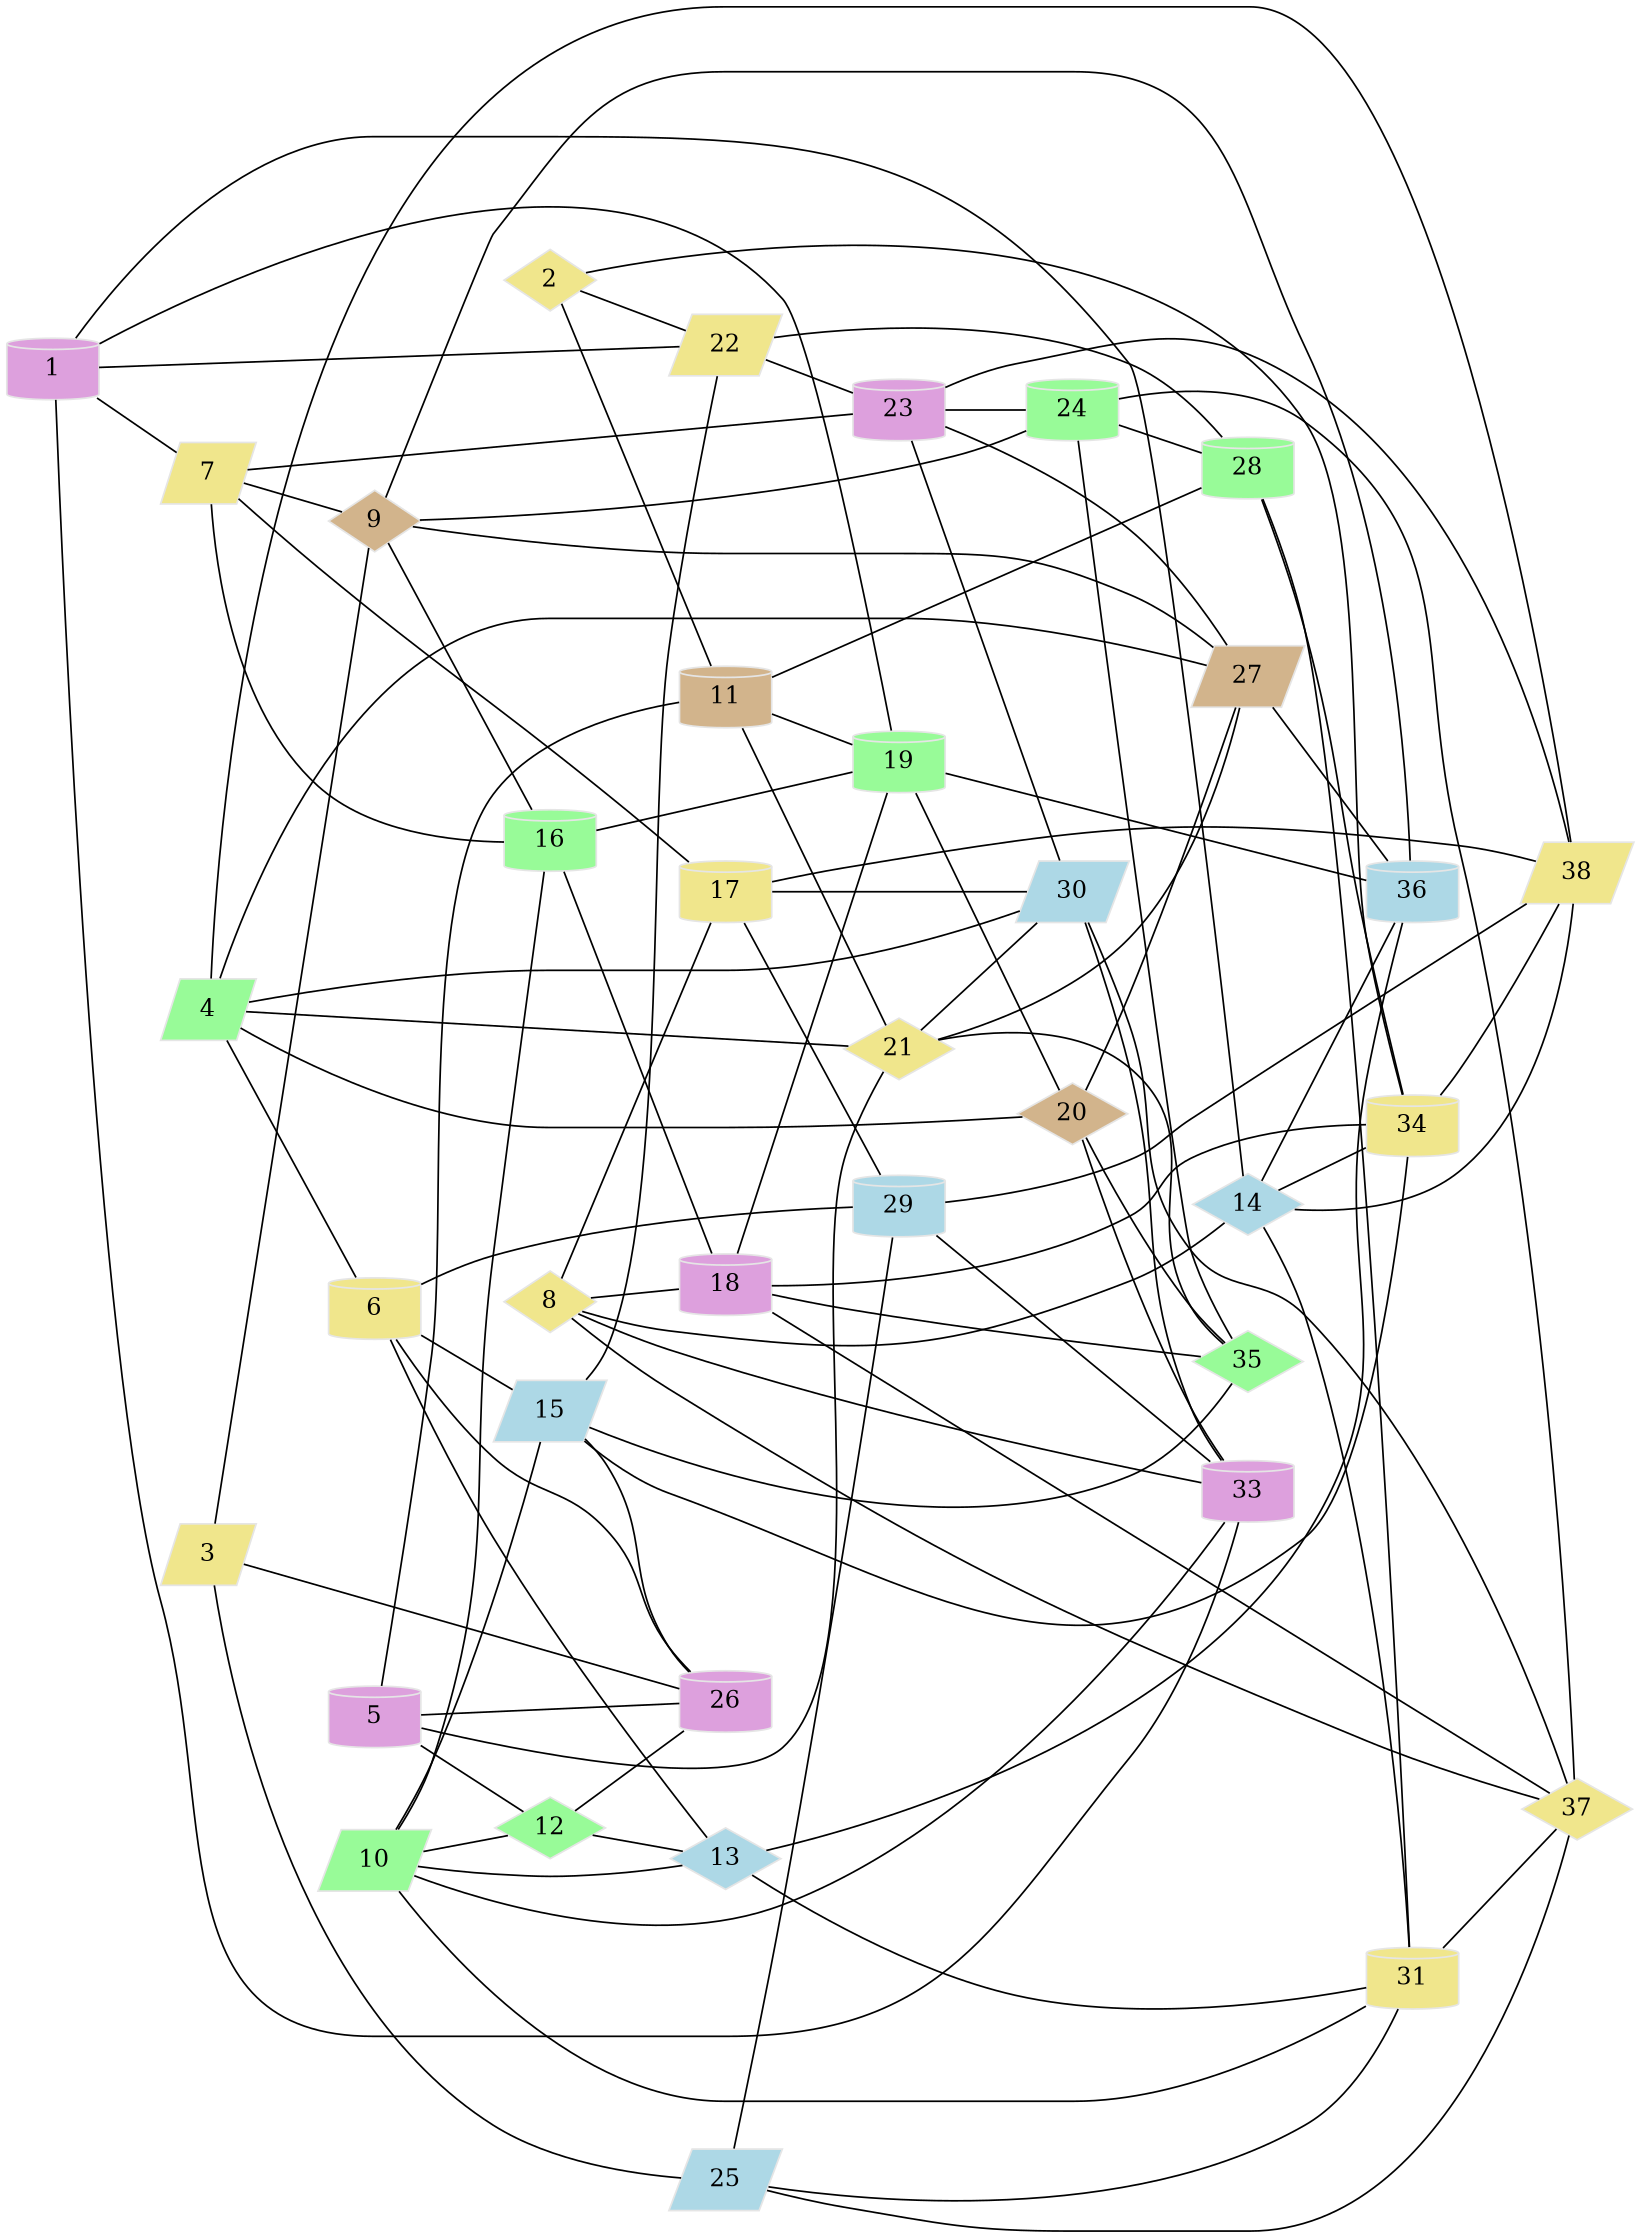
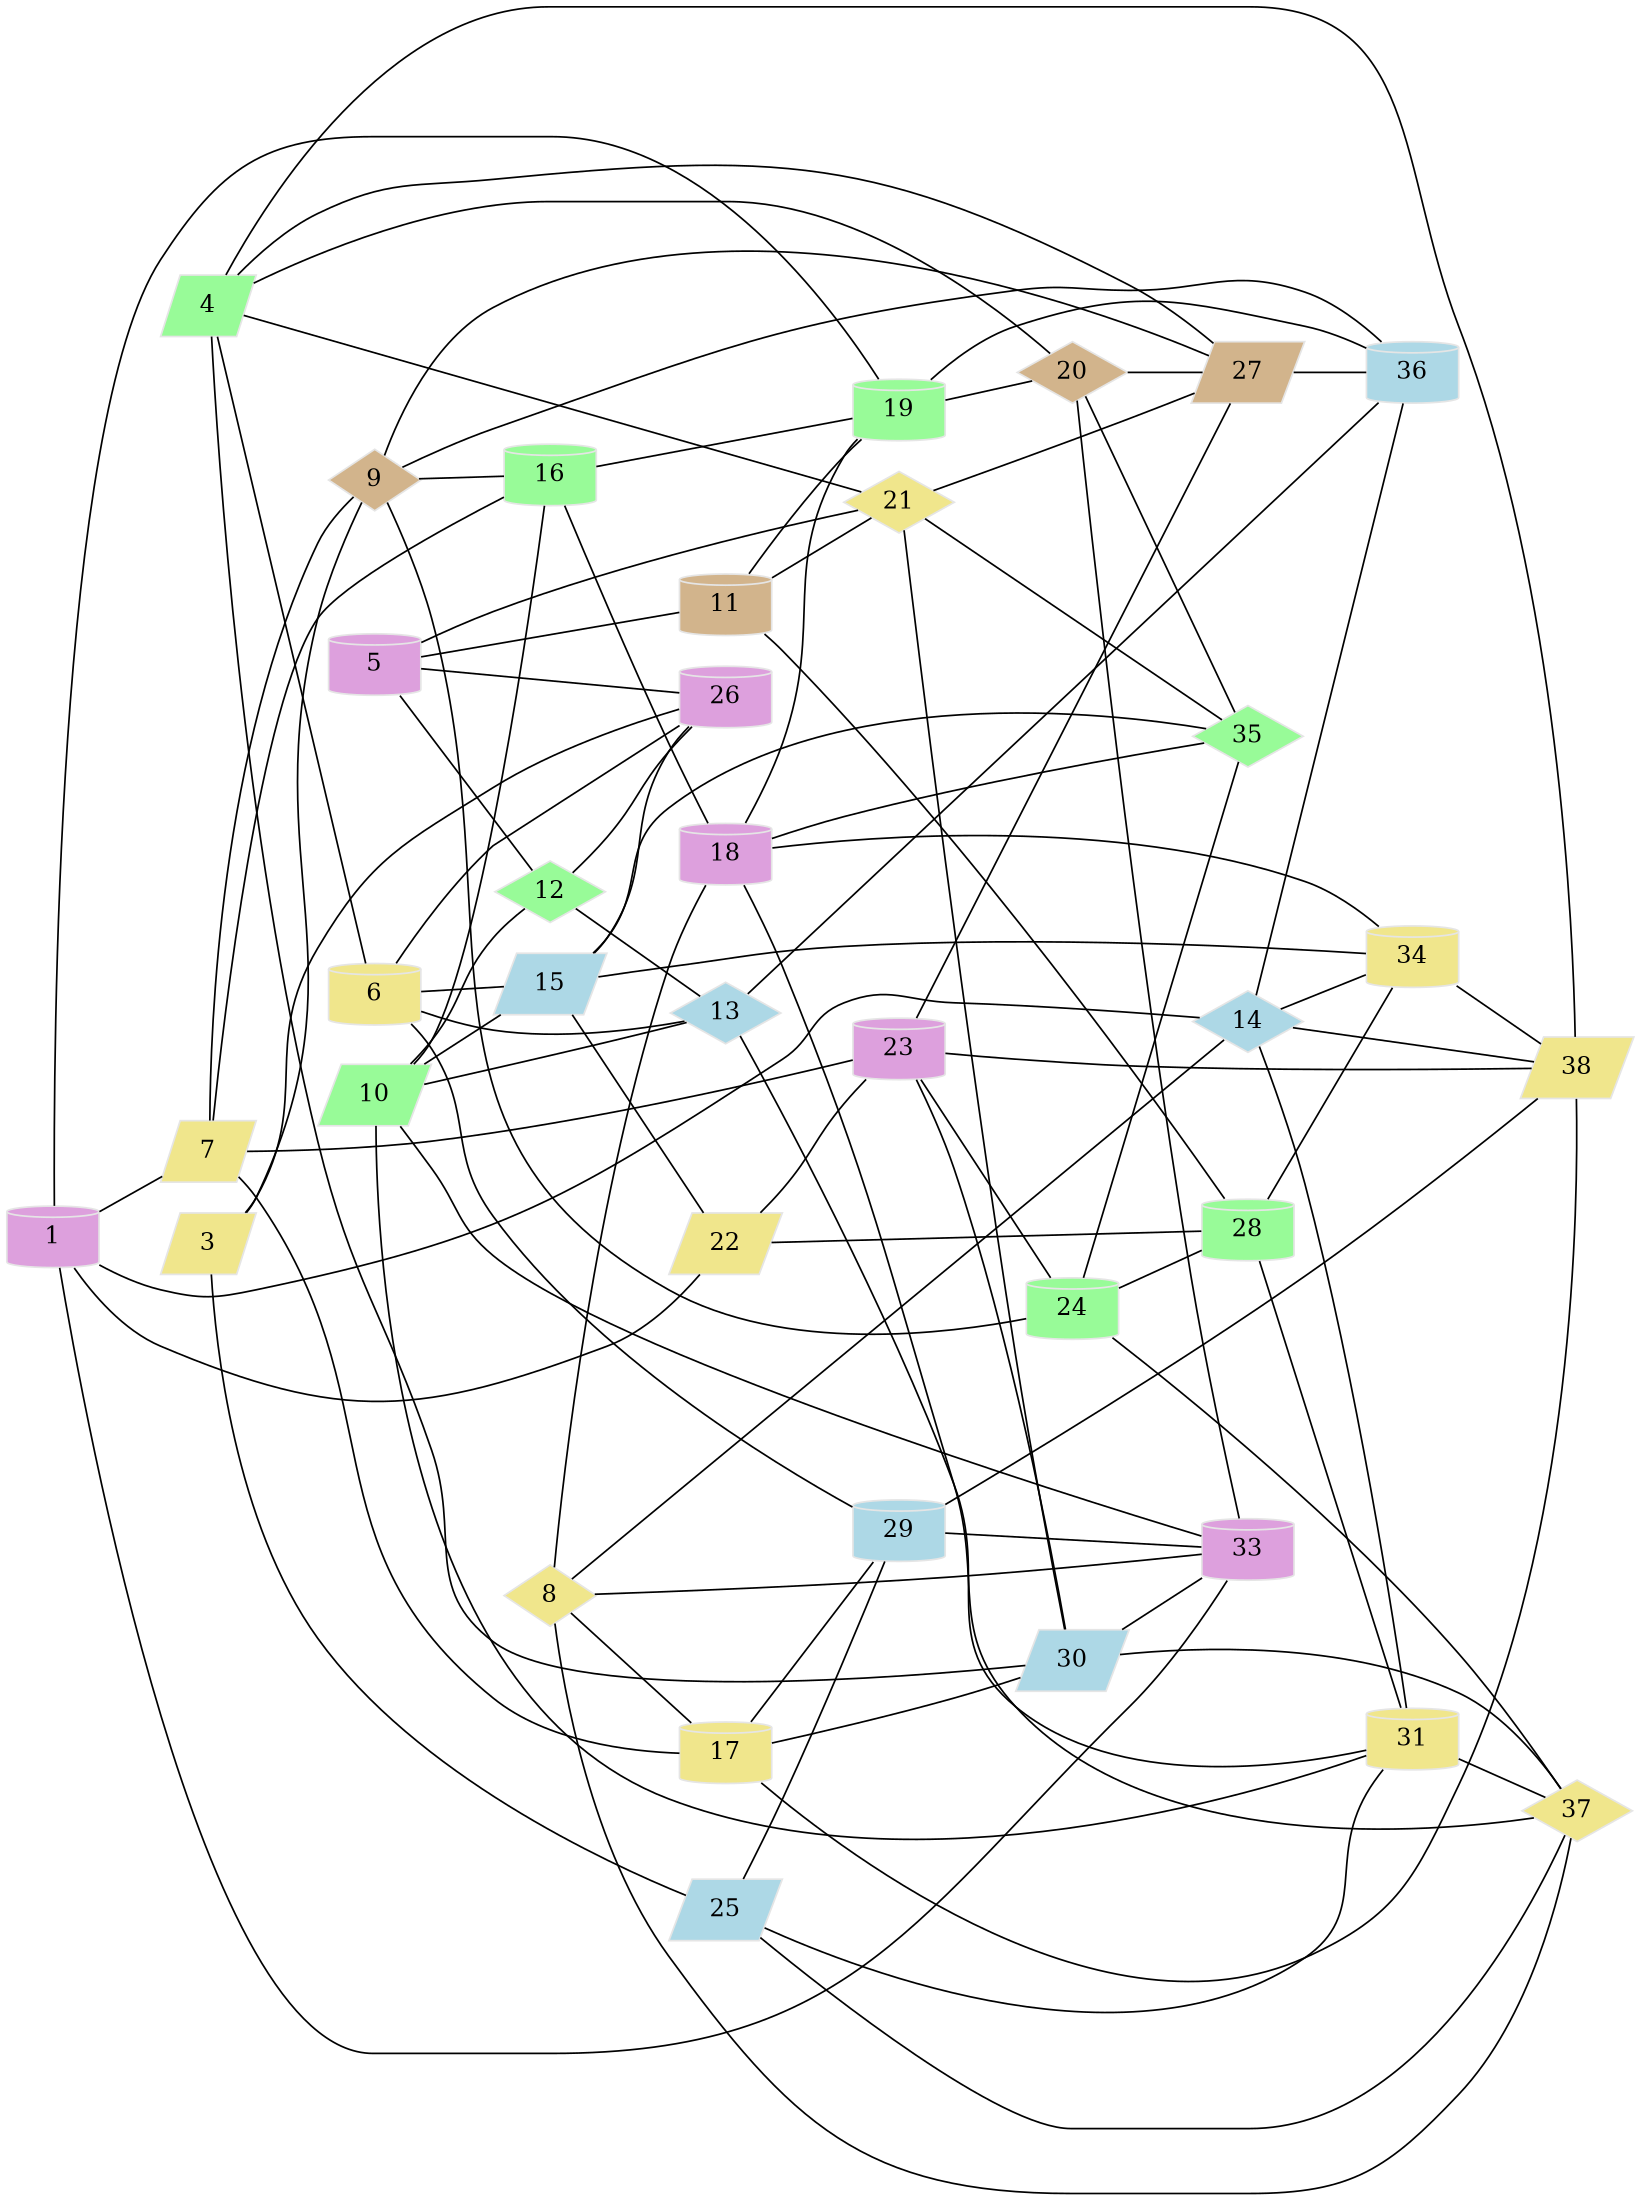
(550, 280) -> none
